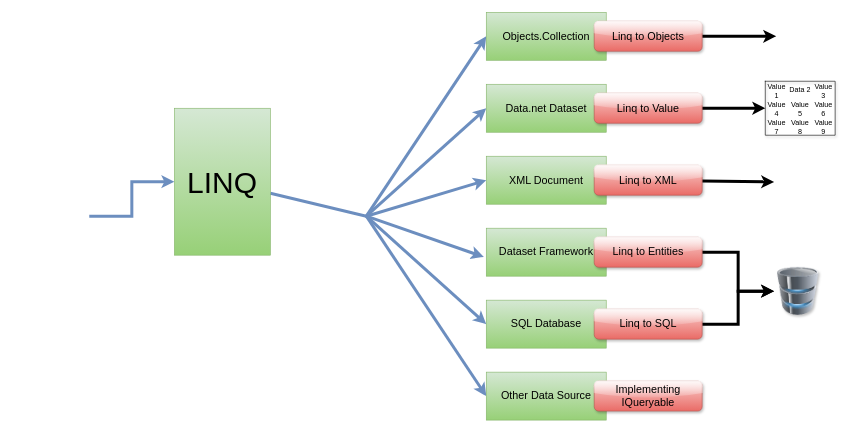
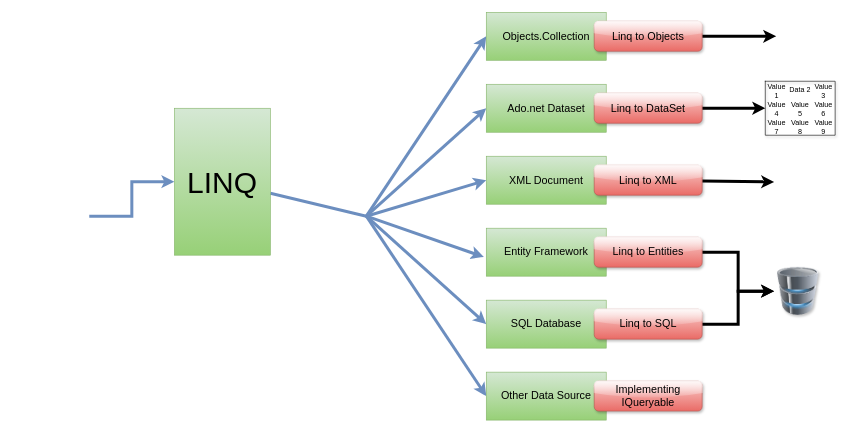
(546, 108) -> (546, 108)
(648, 108) -> (648, 108)
(546, 252) -> (546, 252)
